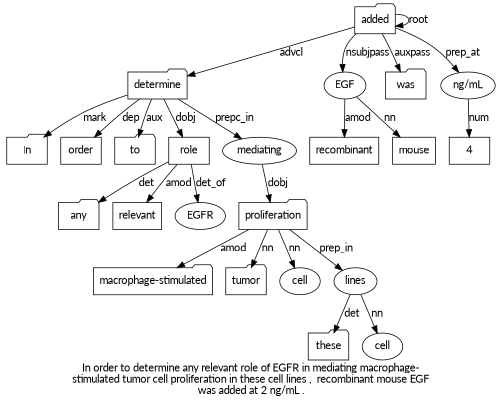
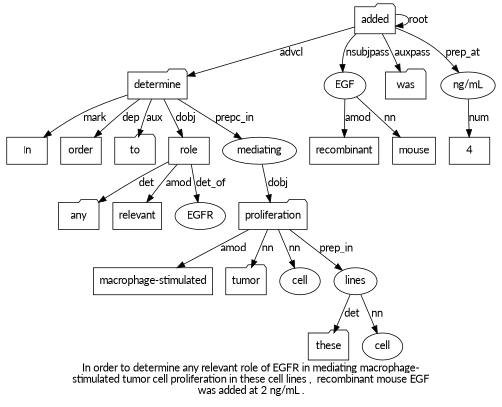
(27, 151) -> (27, 151)
(153, 281) -> (153, 281)
